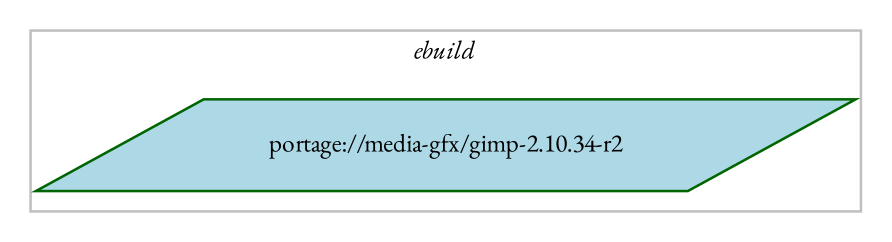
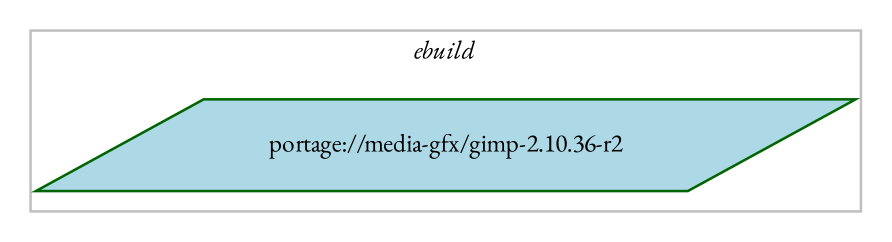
(446, 145) -> (446, 145)
